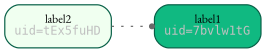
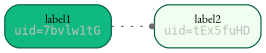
(131, 26) -> (131, 26)
